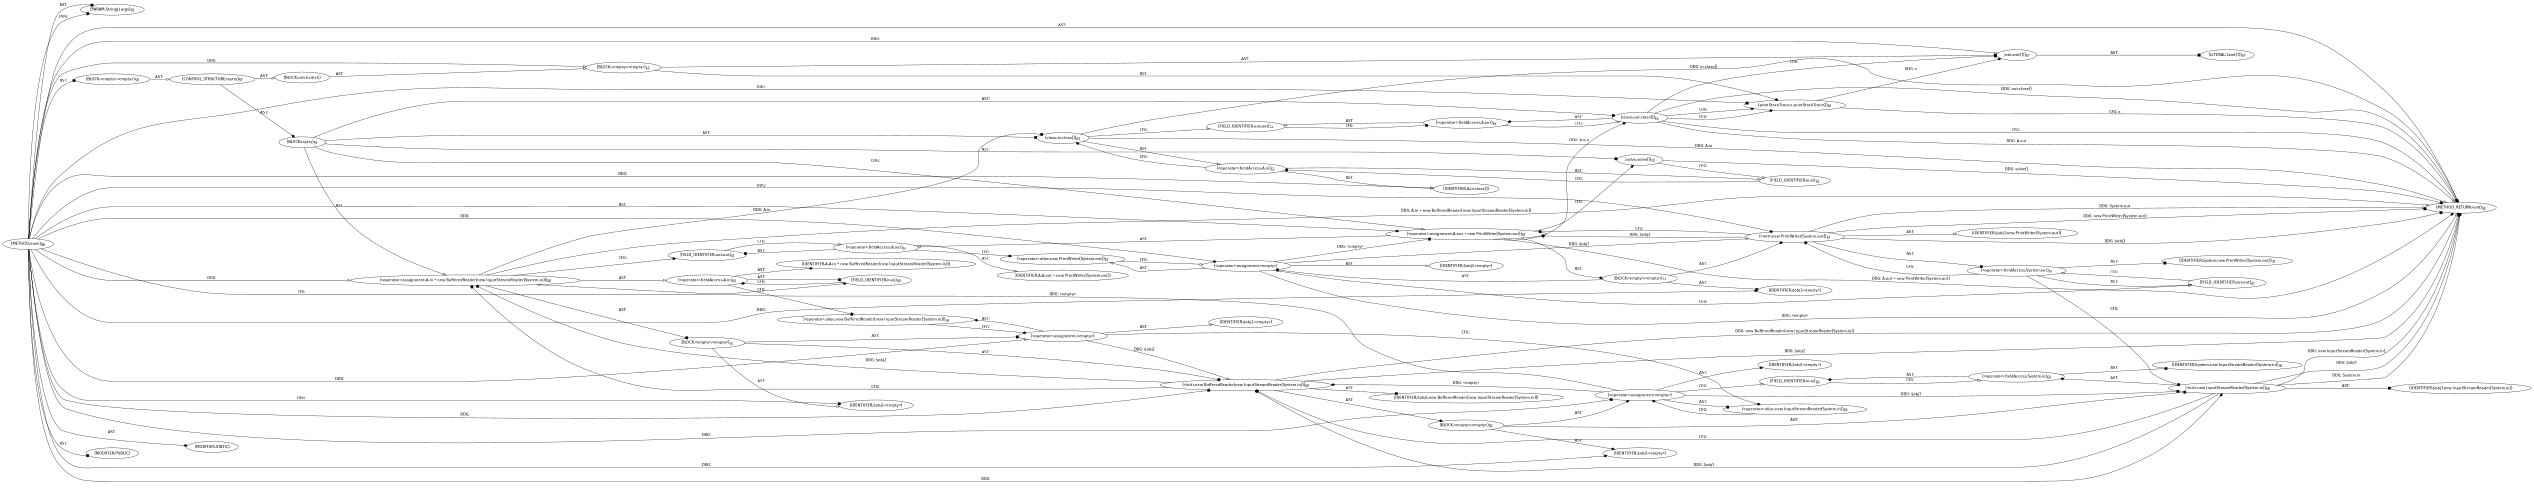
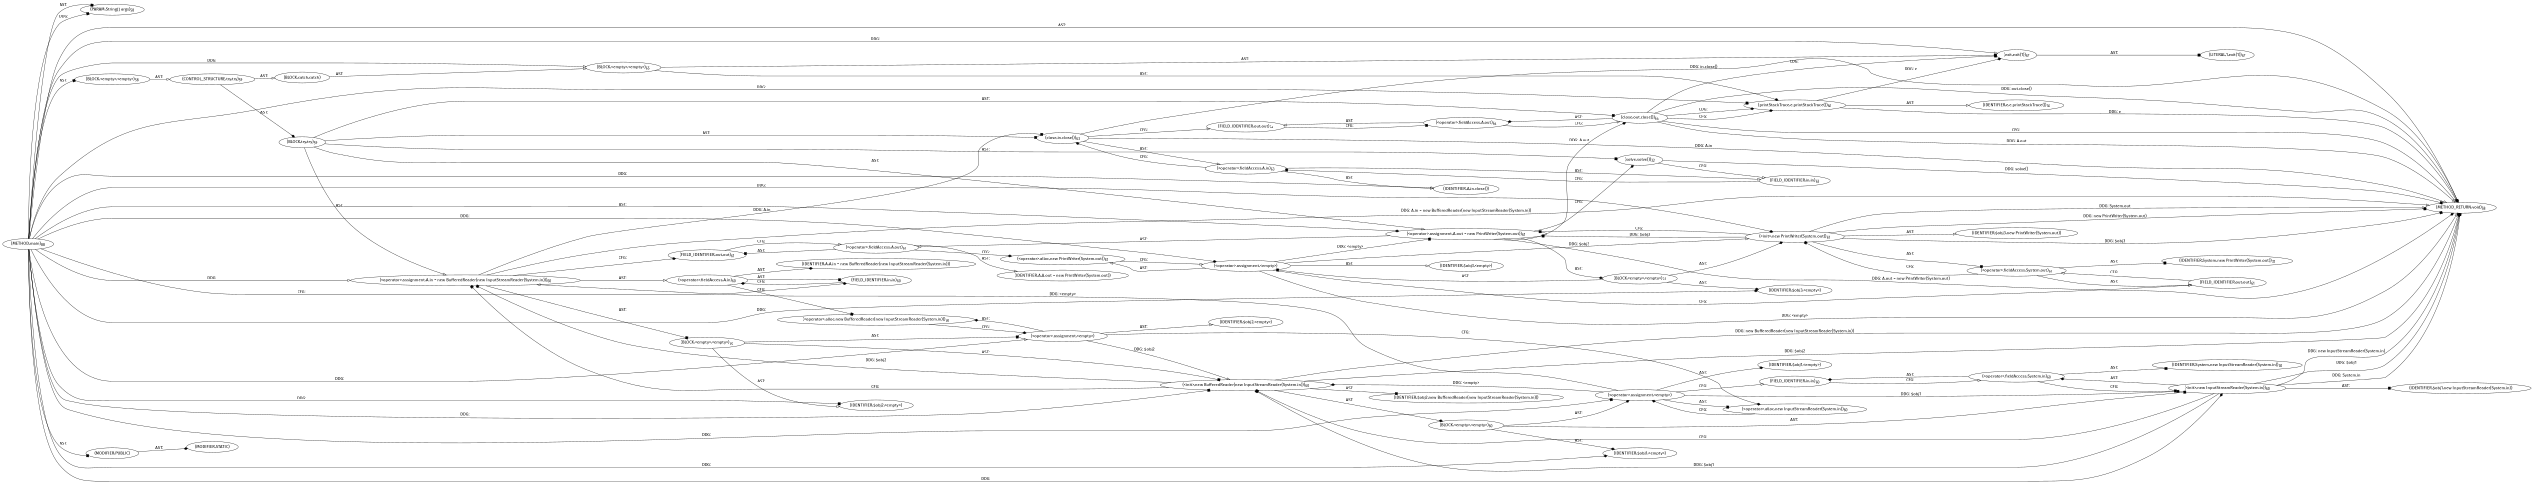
none -> (2017, 105)
(2115, 112) -> (2115, 112)
(876, 161) -> (876, 161)
(2105, 327) -> (2105, 391)
(47, 403) -> (161, 450)
